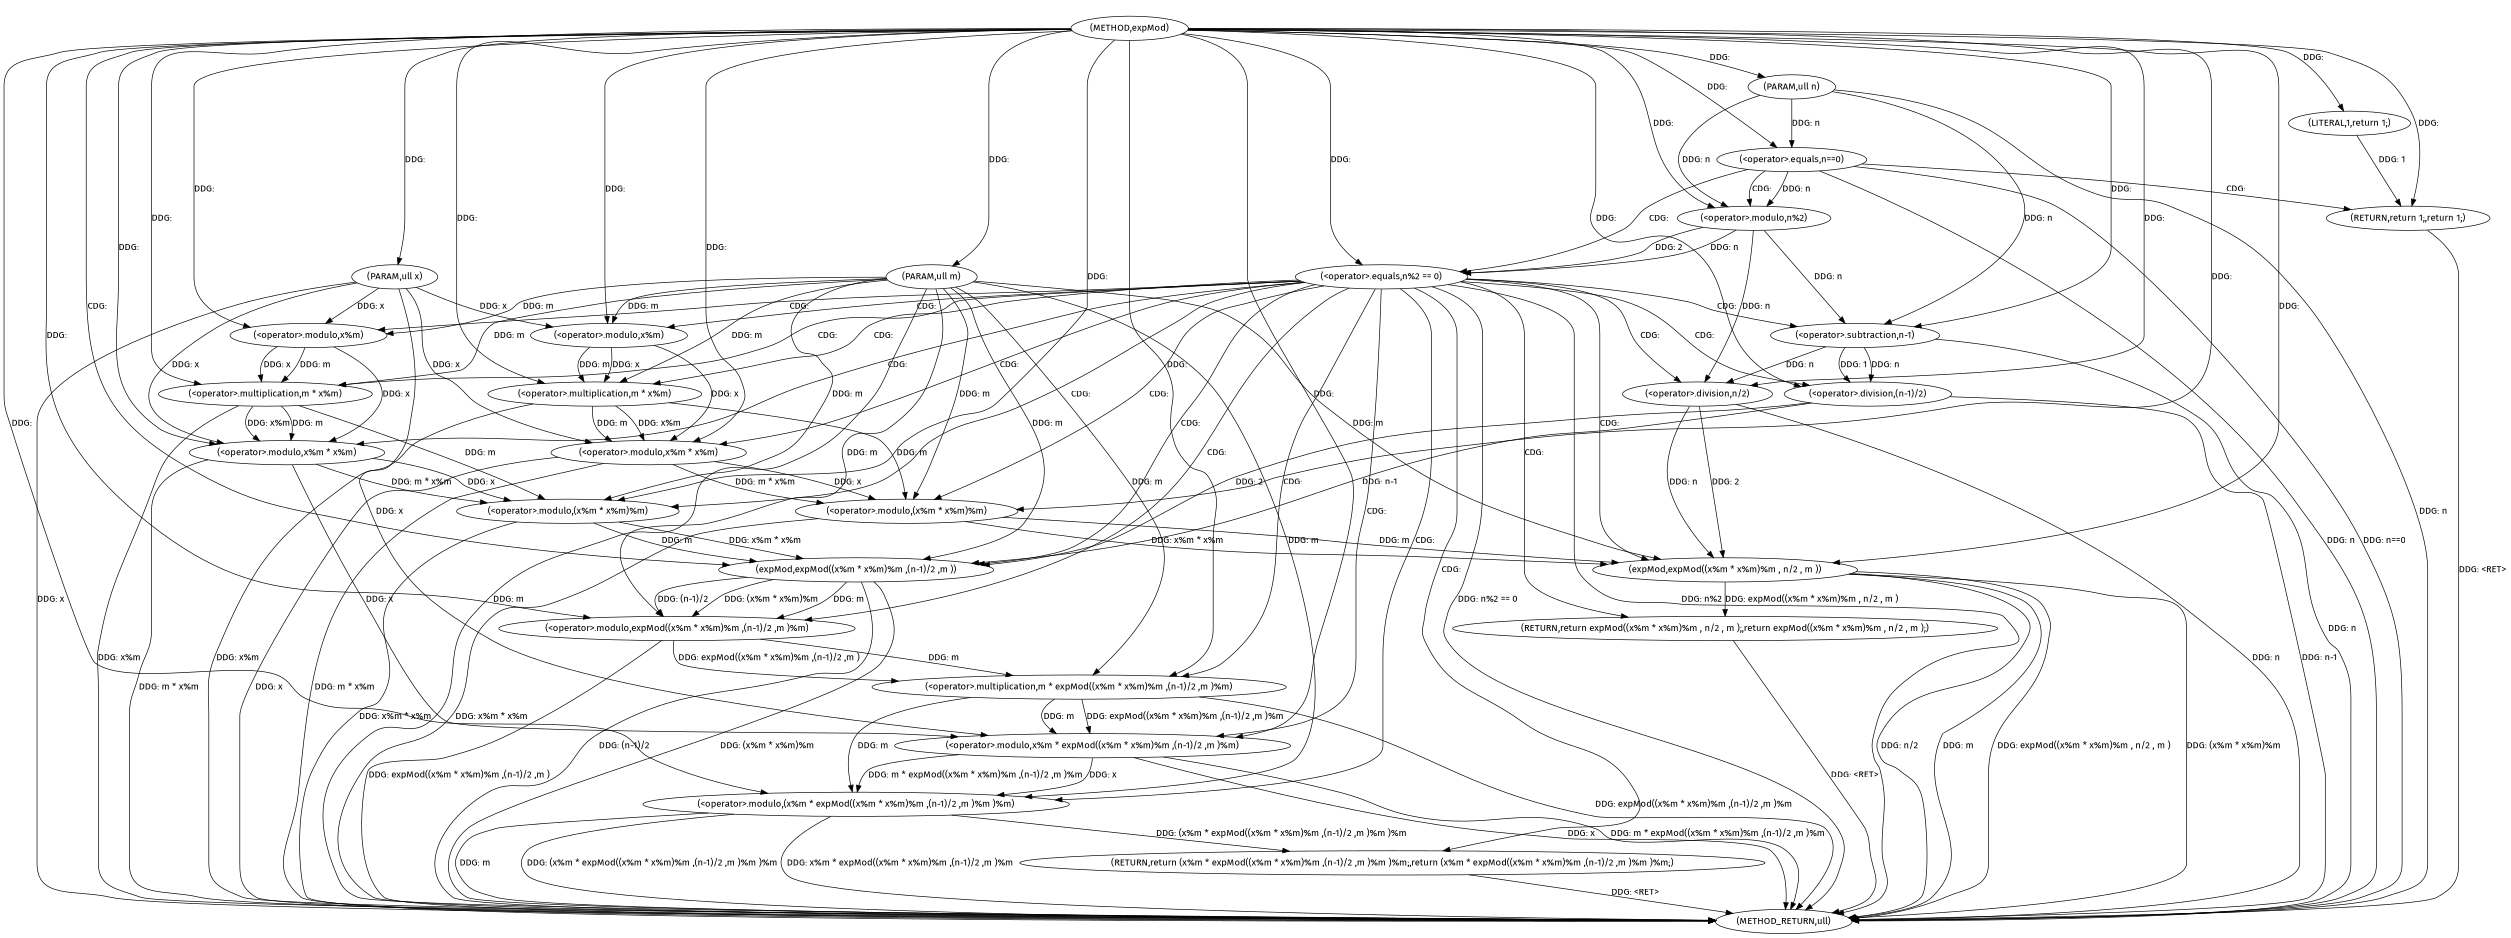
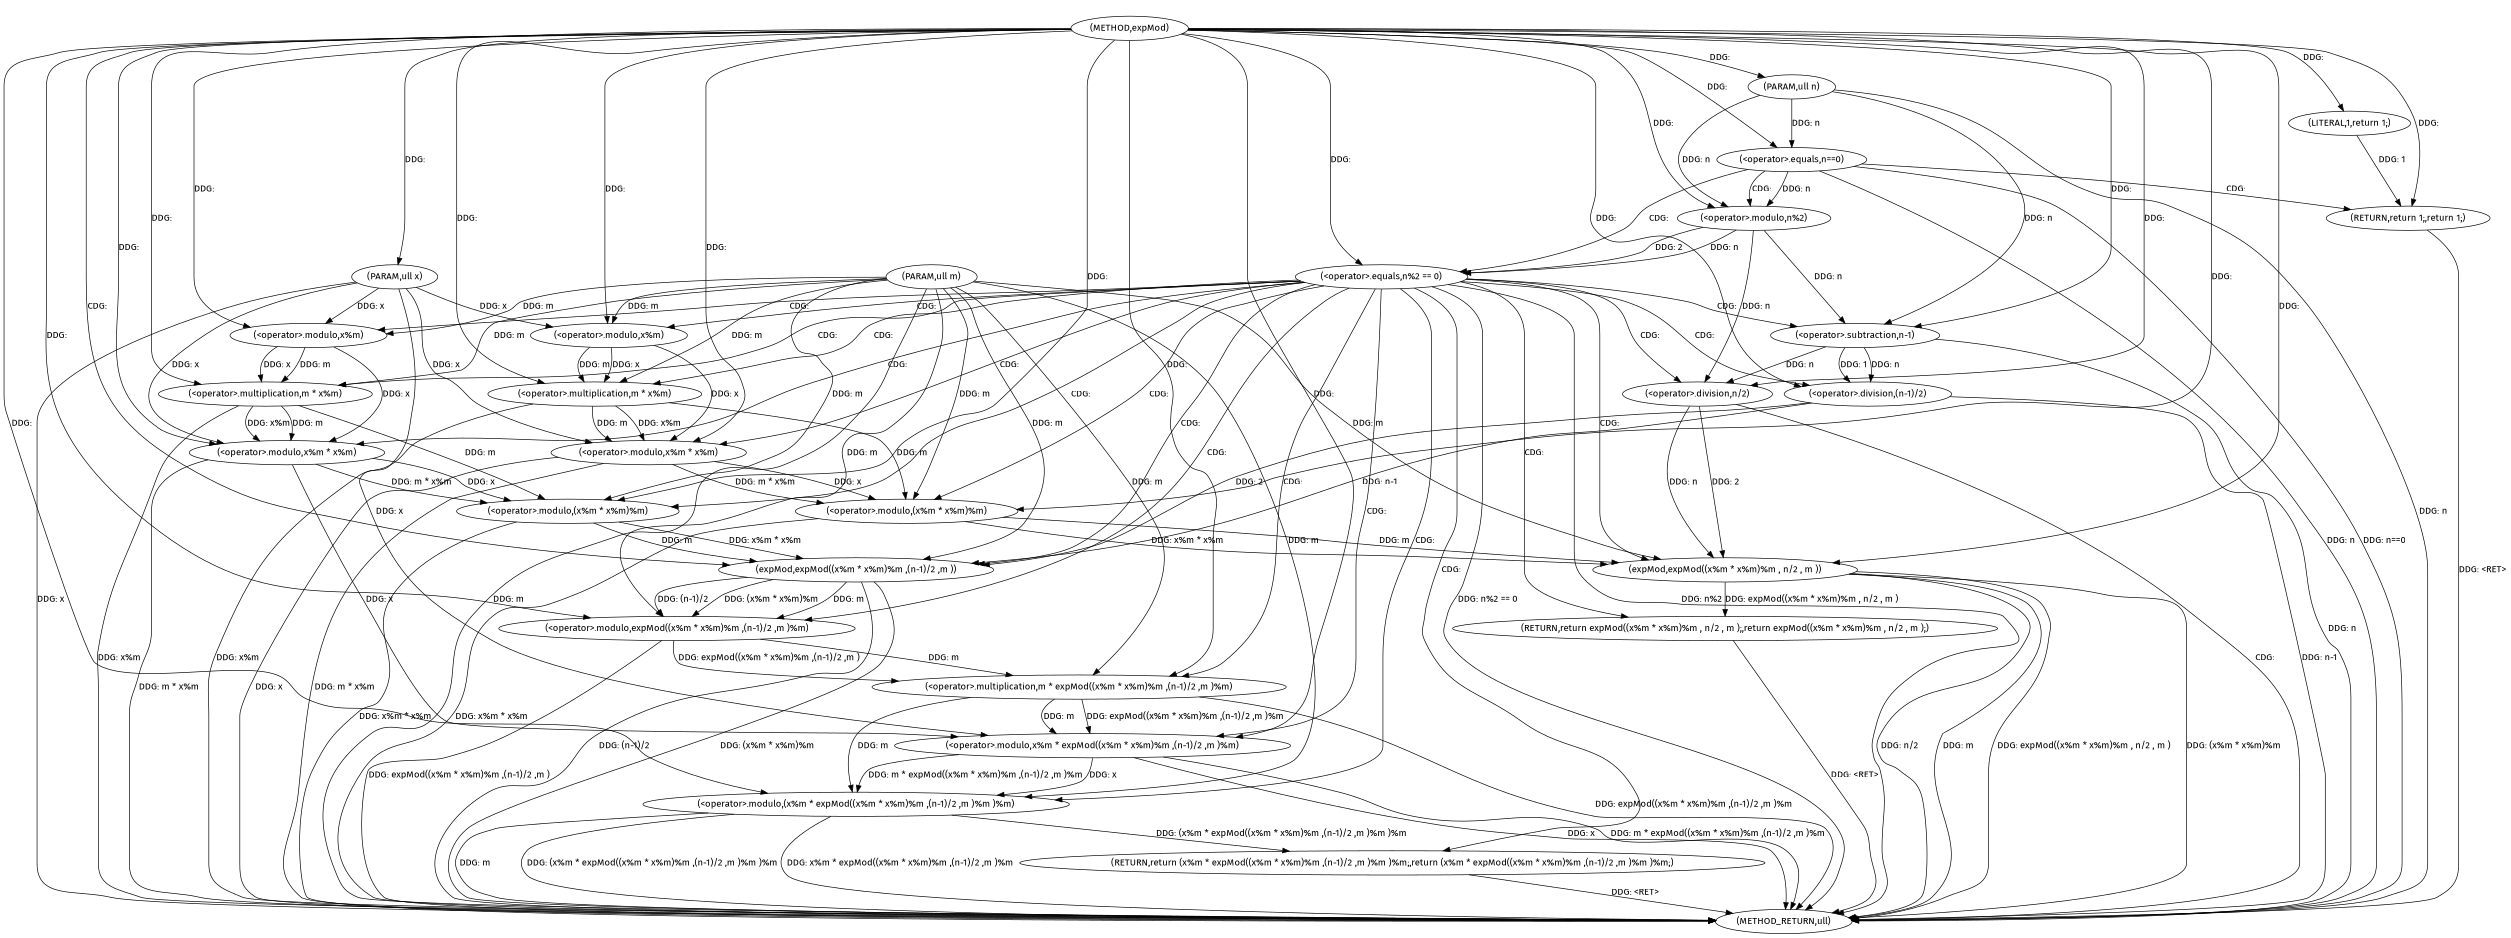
(989, 125) -> none
(2266, 658) -> (2266, 658)
